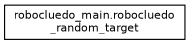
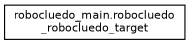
(95, 22) -> (95, 22)
